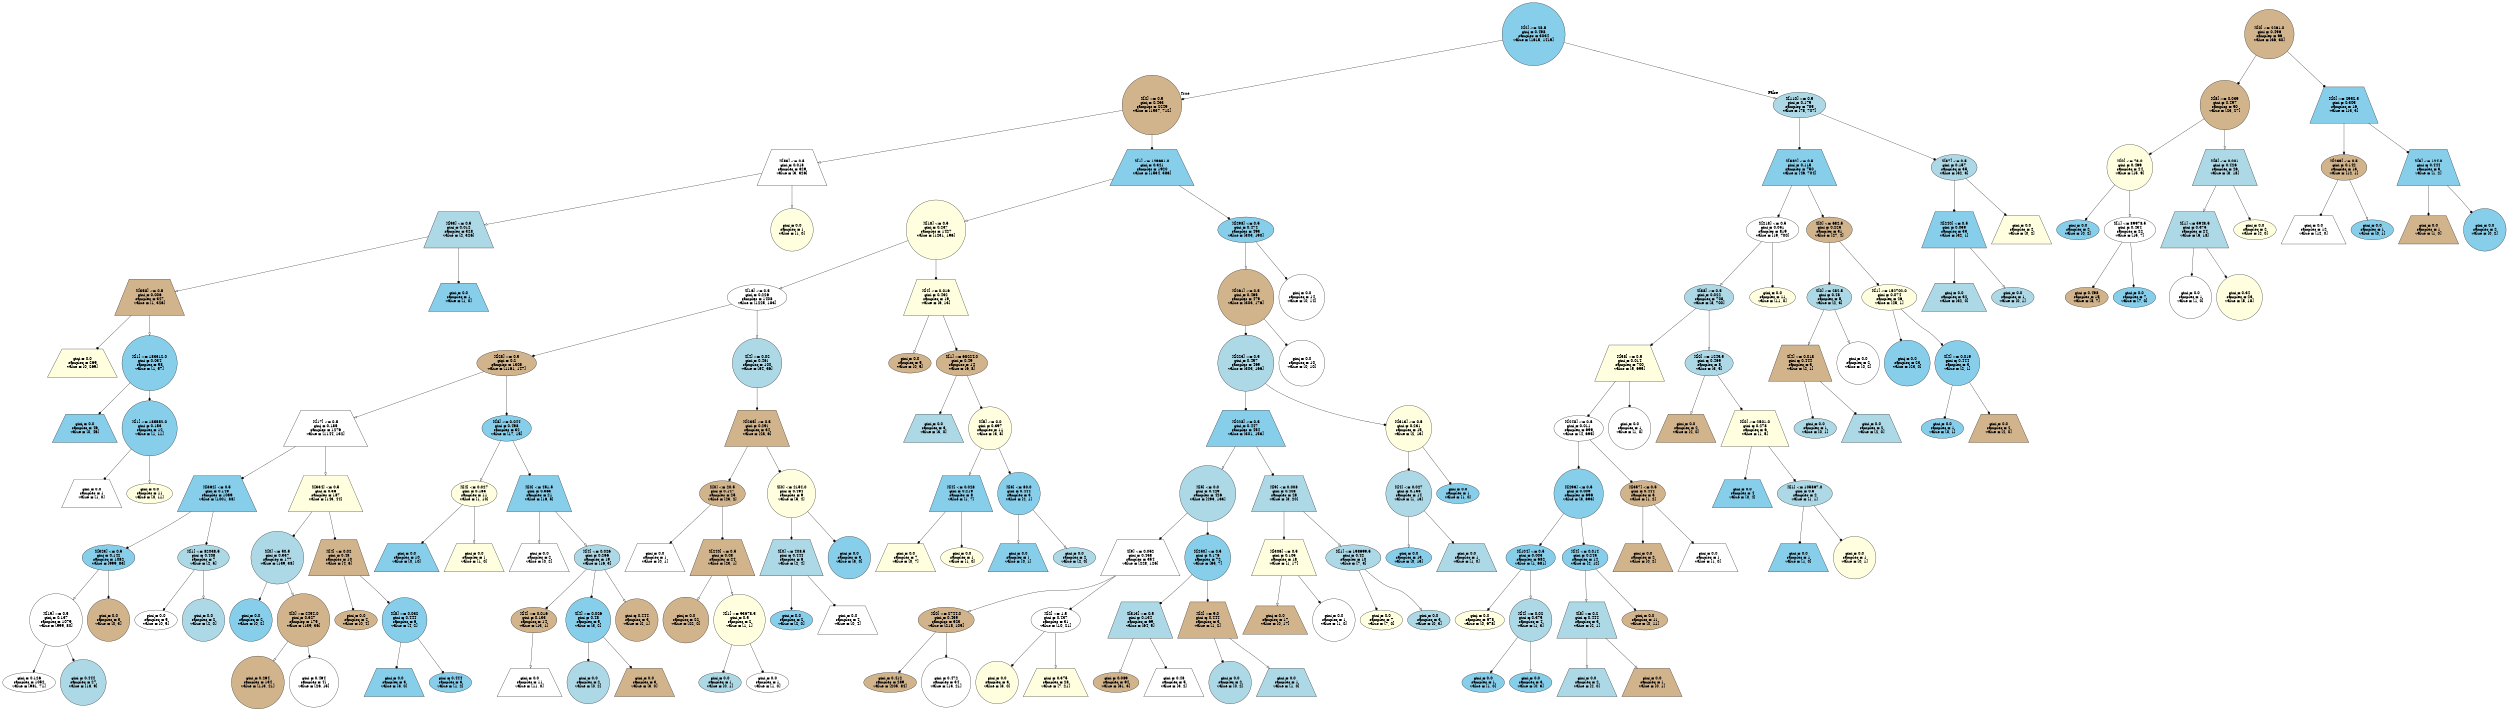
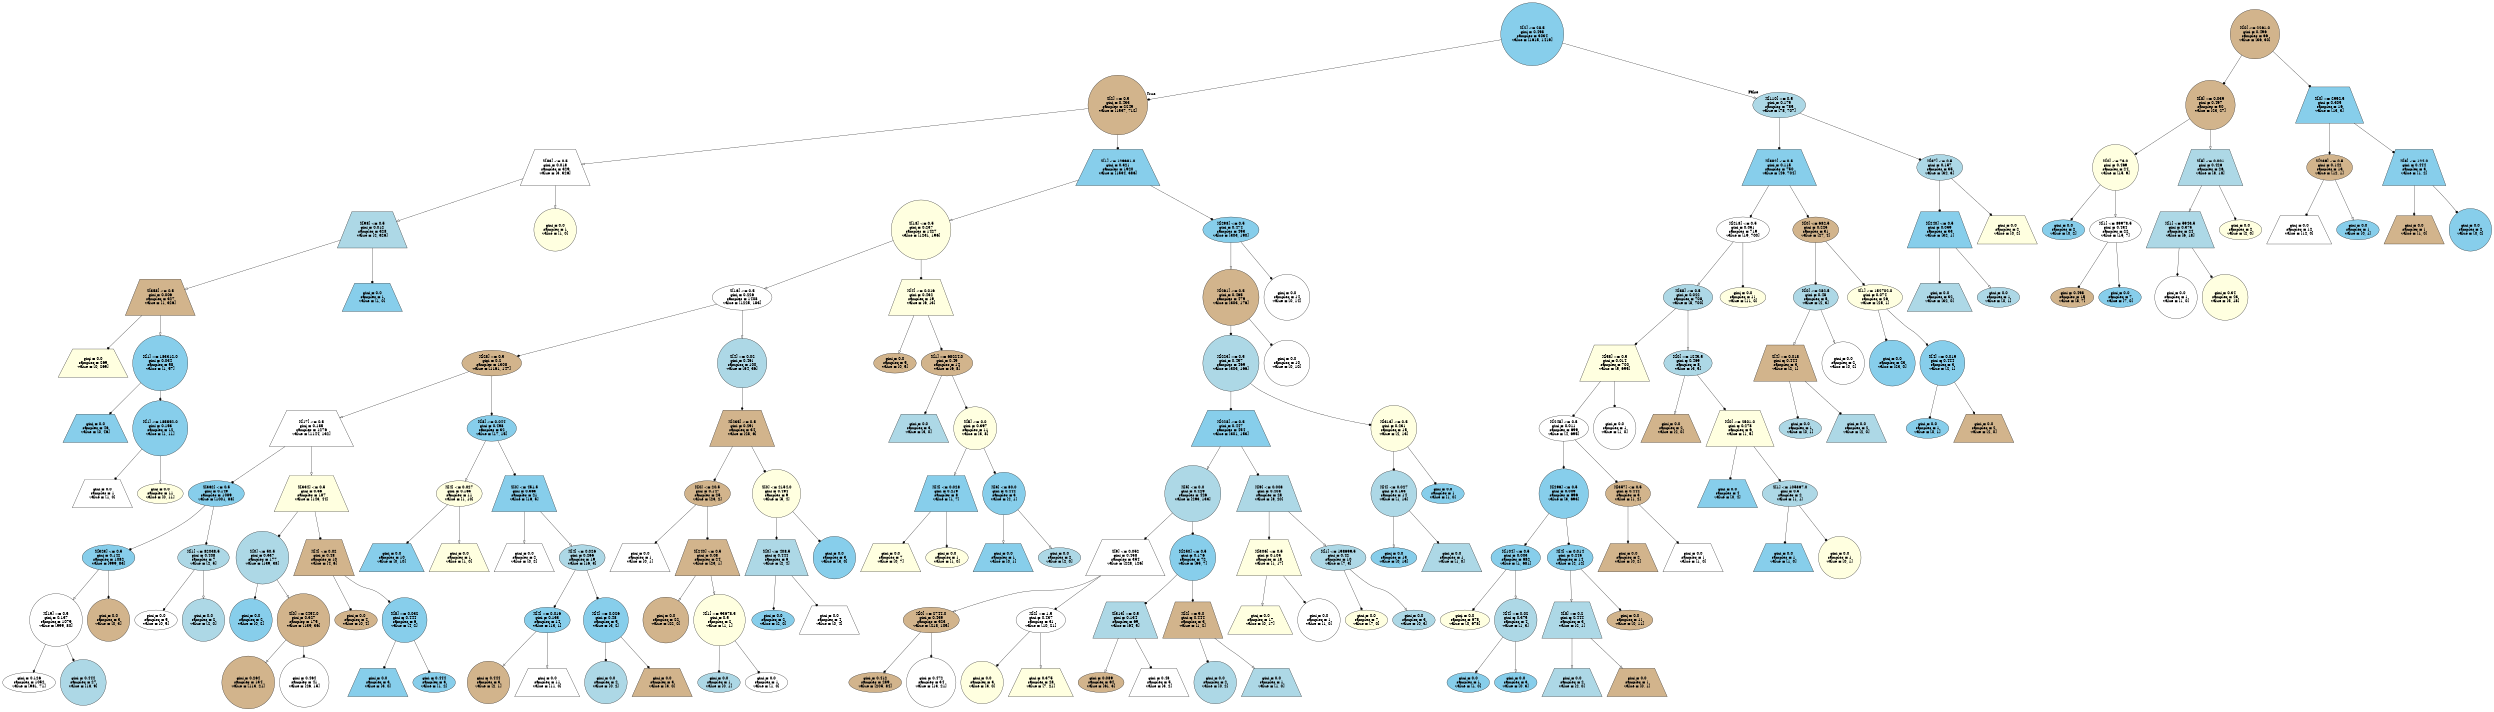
(1773, 230) -> (1743, 230)
(217, 494) -> (216, 494)
(614, 585) -> (520, 648)
(534, 620) -> (547, 620)
(1275, 620) -> (1260, 620)
